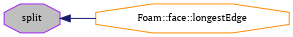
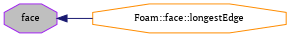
(32, 18) -> (31, 18)
